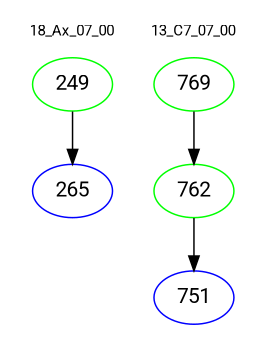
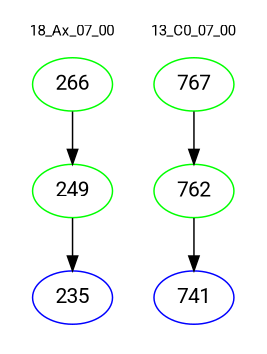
(194, 32) -> (194, 32)
none -> (73, 84)
(194, 84) -> (194, 84)
(73, 191) -> (73, 298)
(194, 298) -> (194, 298)
